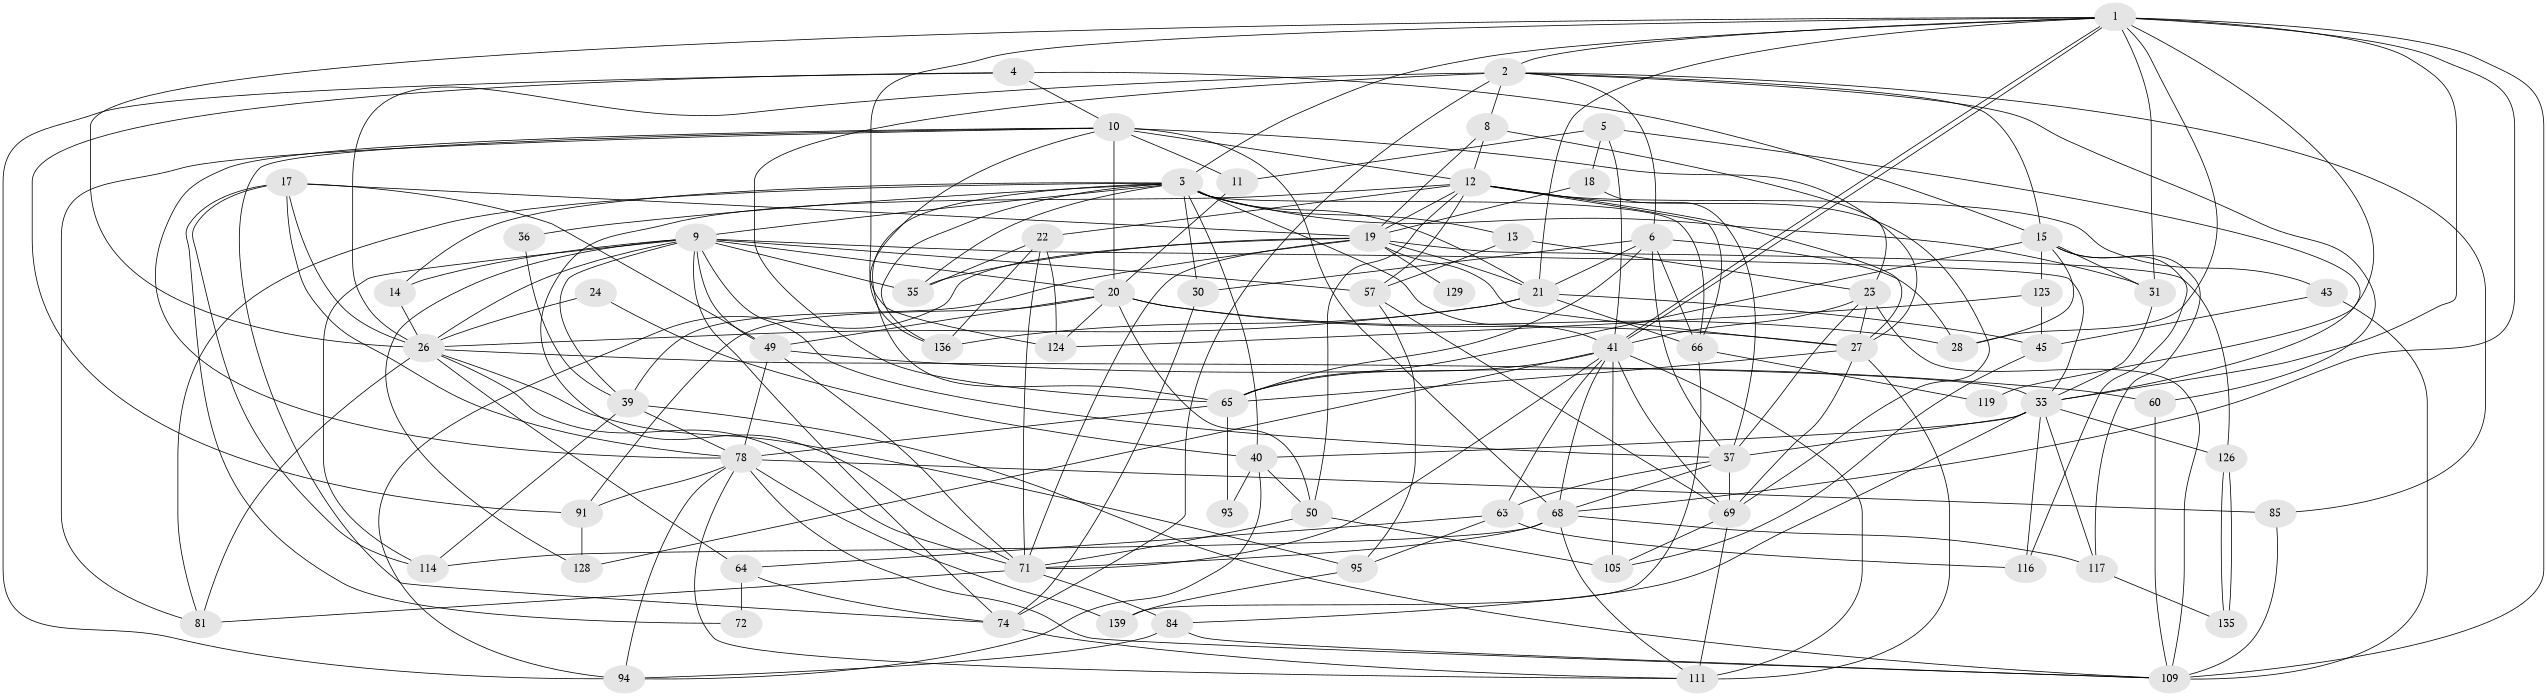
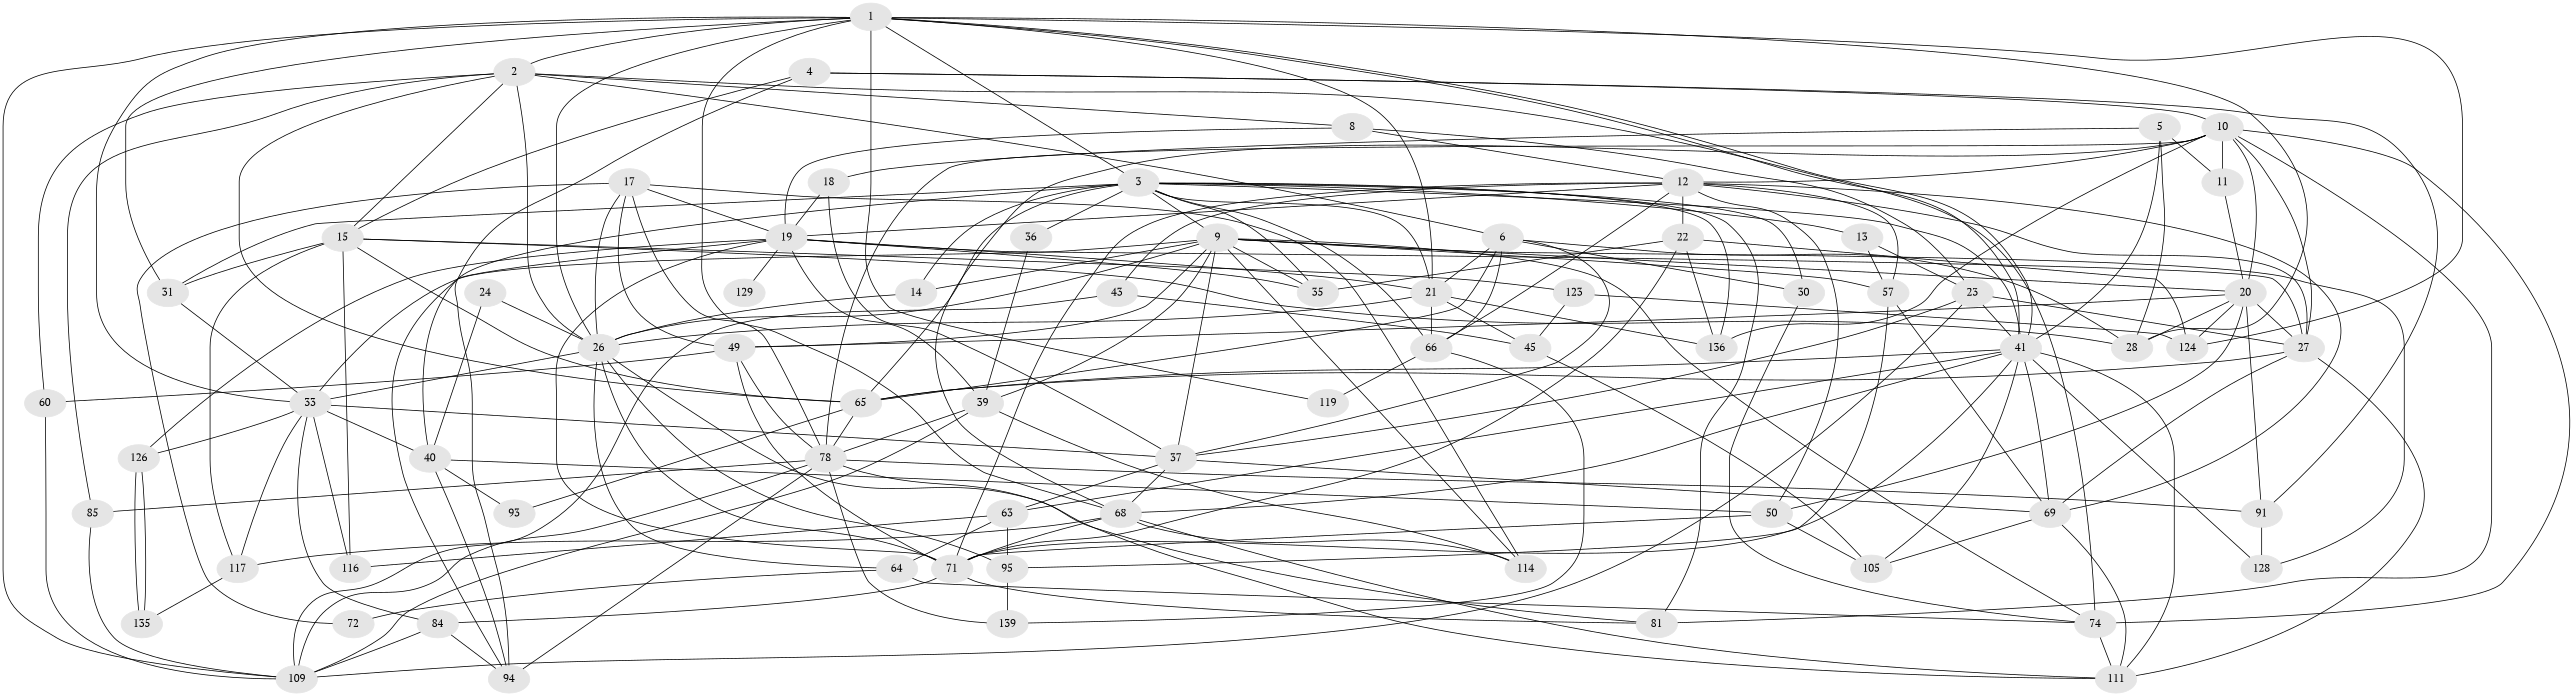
(2162, 216) -> (2164, 240)
